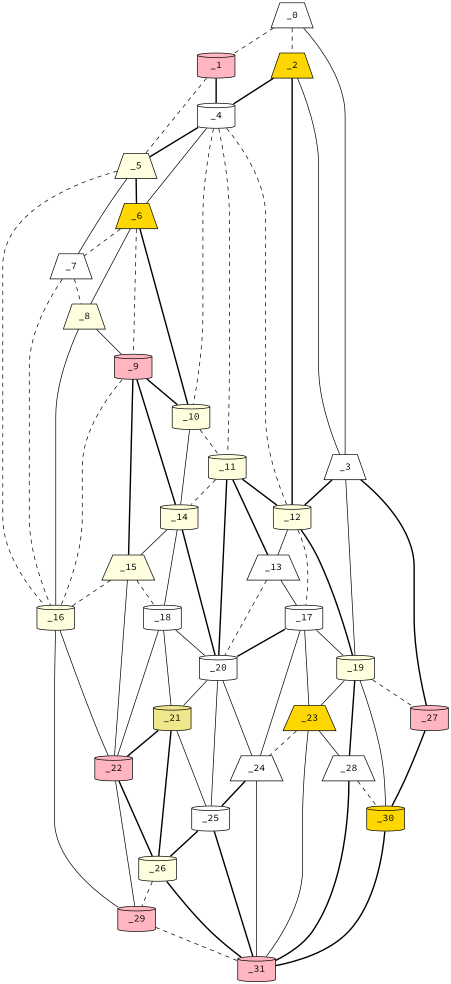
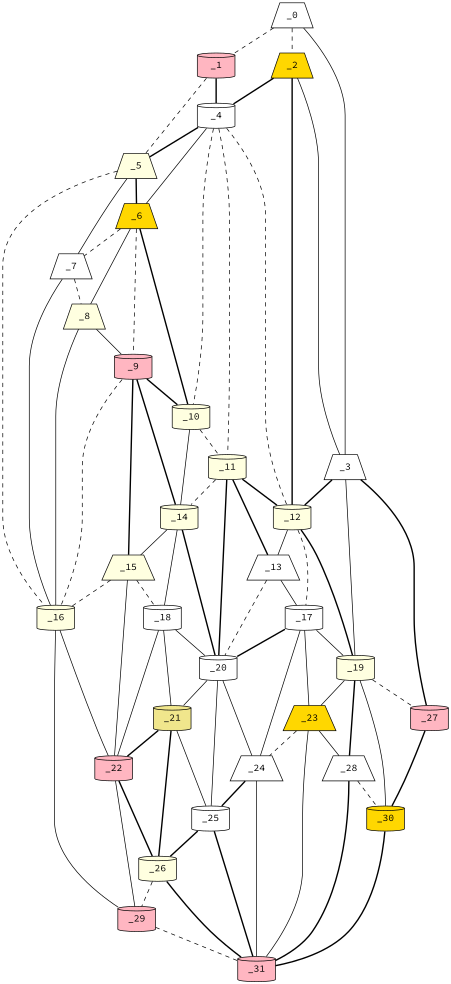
(29, 440) -> (29, 440)
